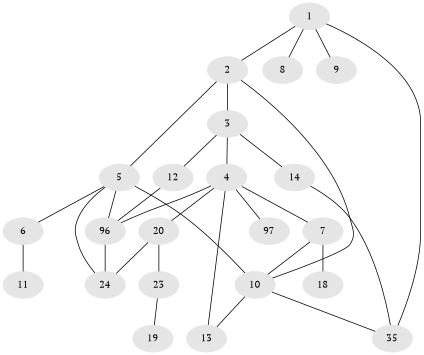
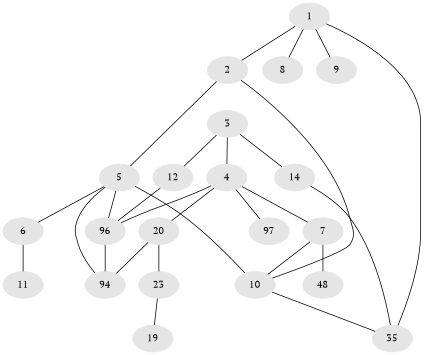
(227, 97) -> none
(105, 285) -> (105, 285)
(323, 285) -> (323, 285)
(207, 339) -> none
